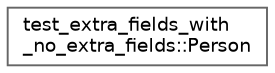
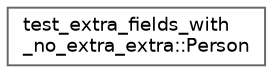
(137, 36) -> (136, 36)
